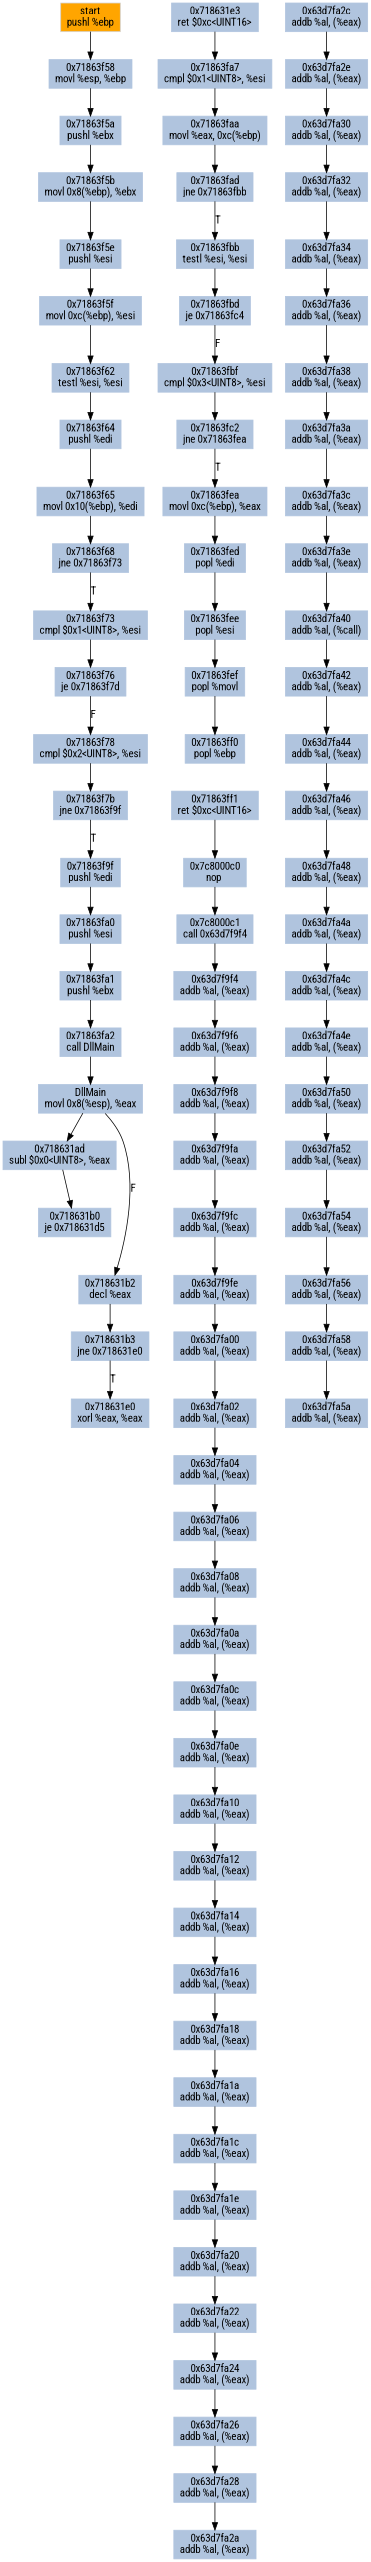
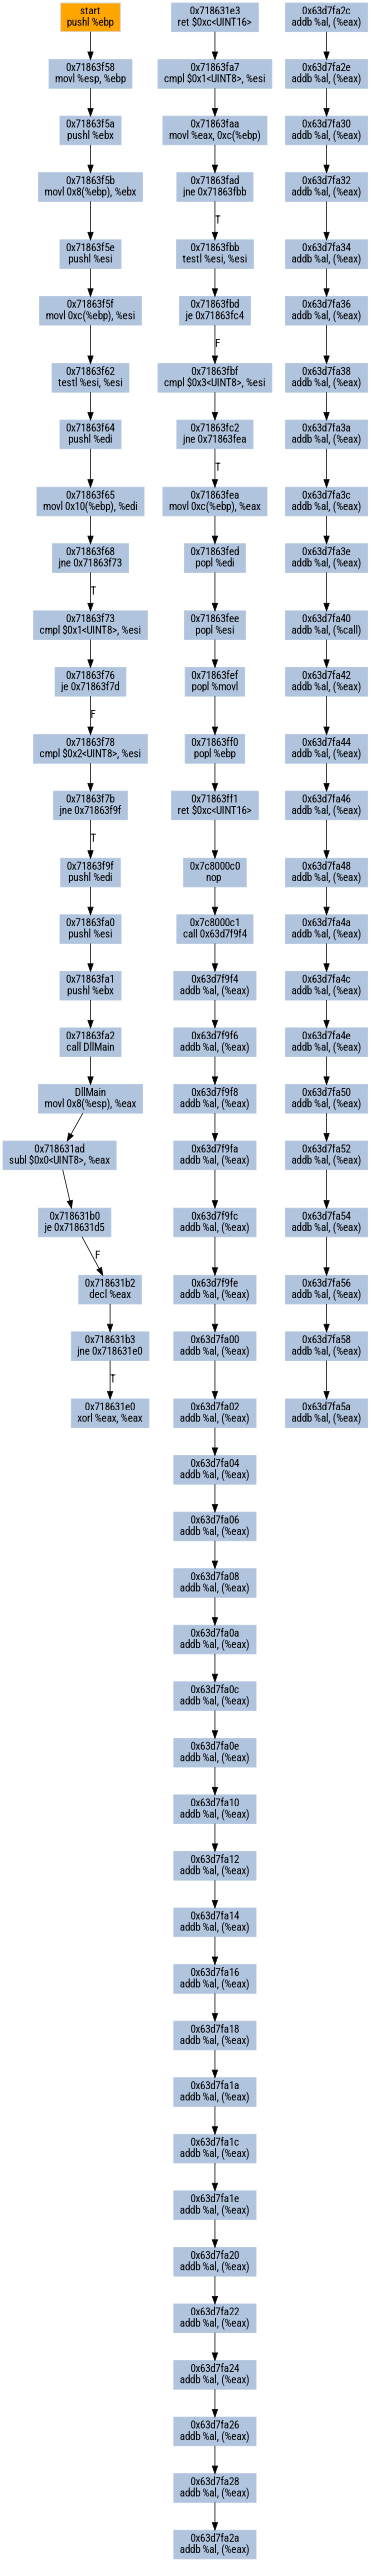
none -> (215, 773)
(130, 1188) -> (91, 1253)
